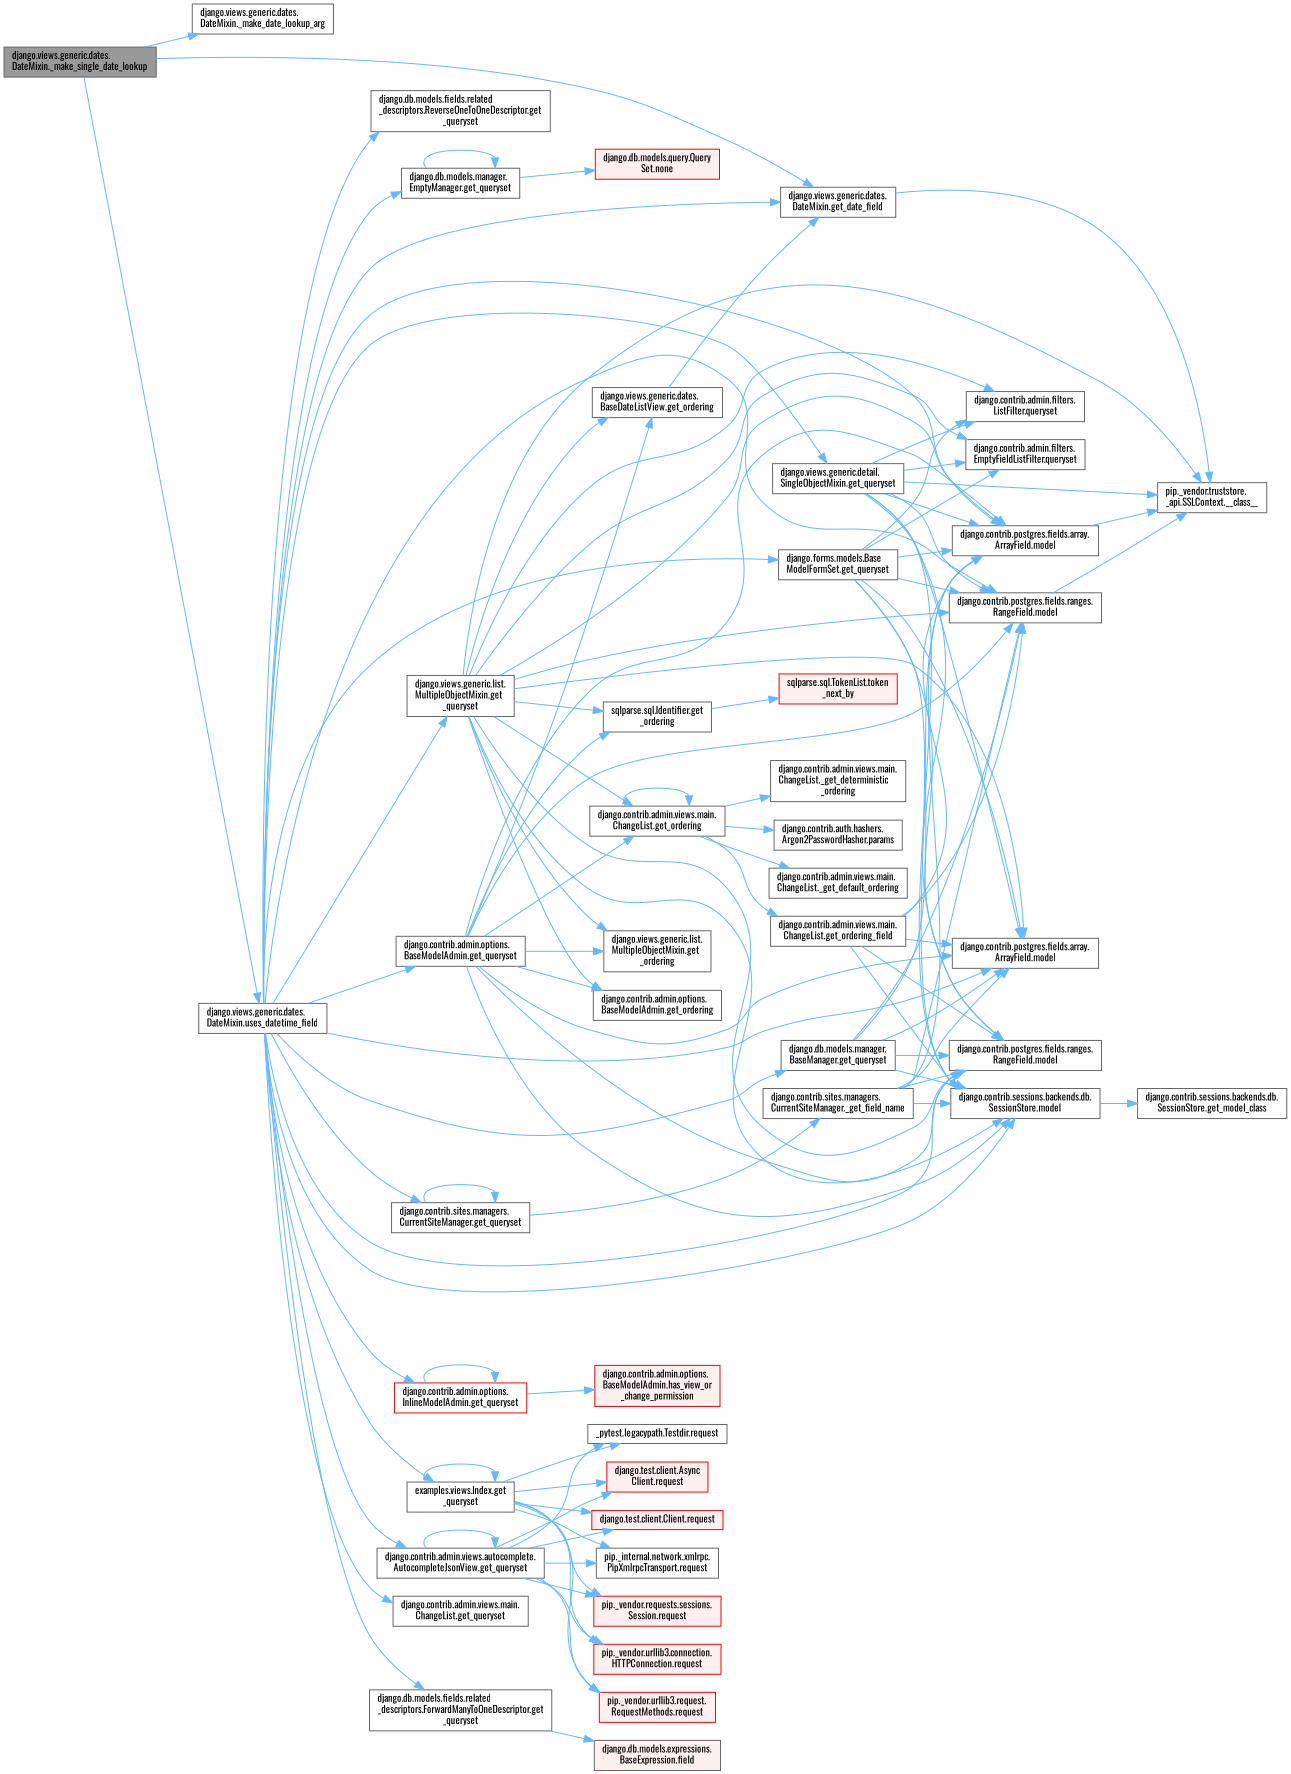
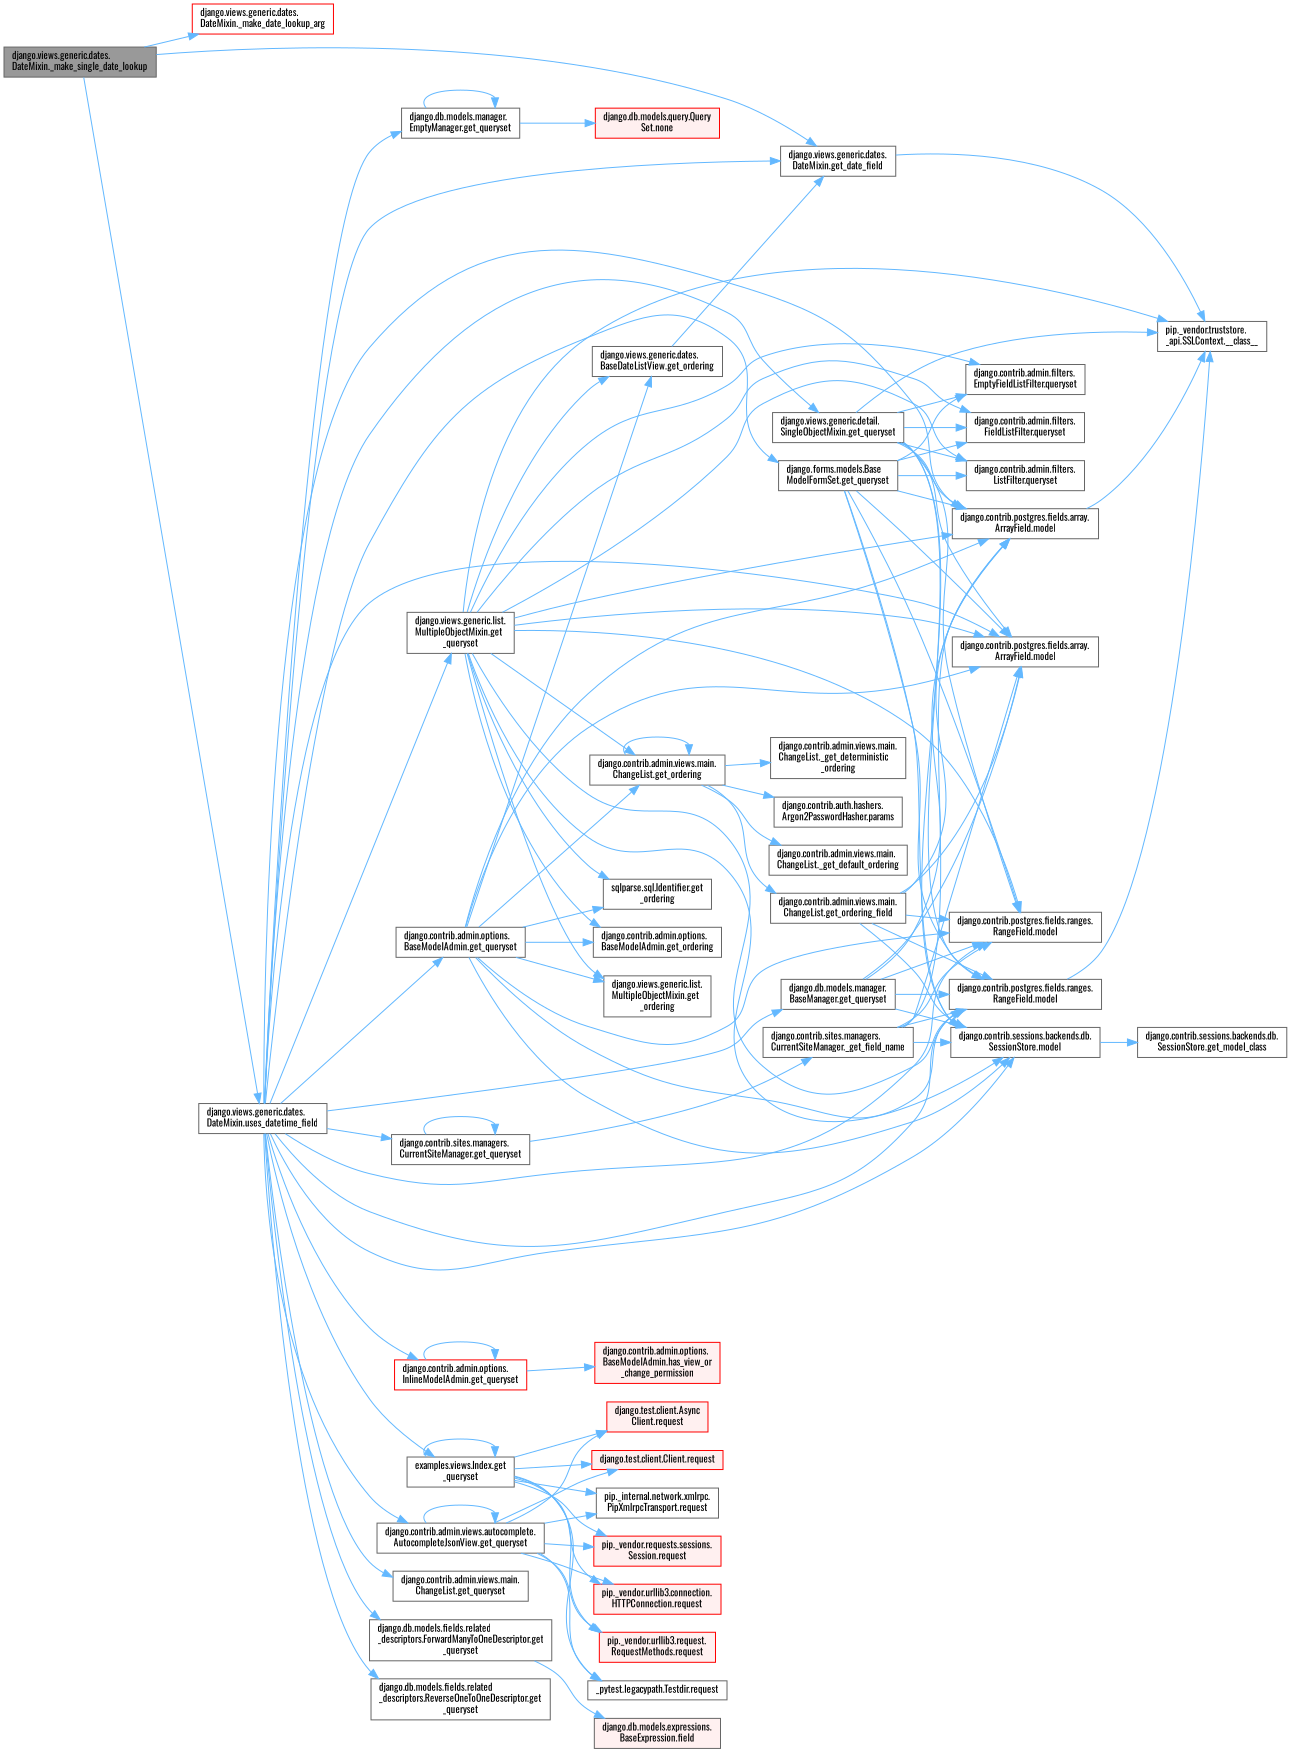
(263, 19) -> (263, 19)
none -> (1025, 428)
(838, 689) -> none
